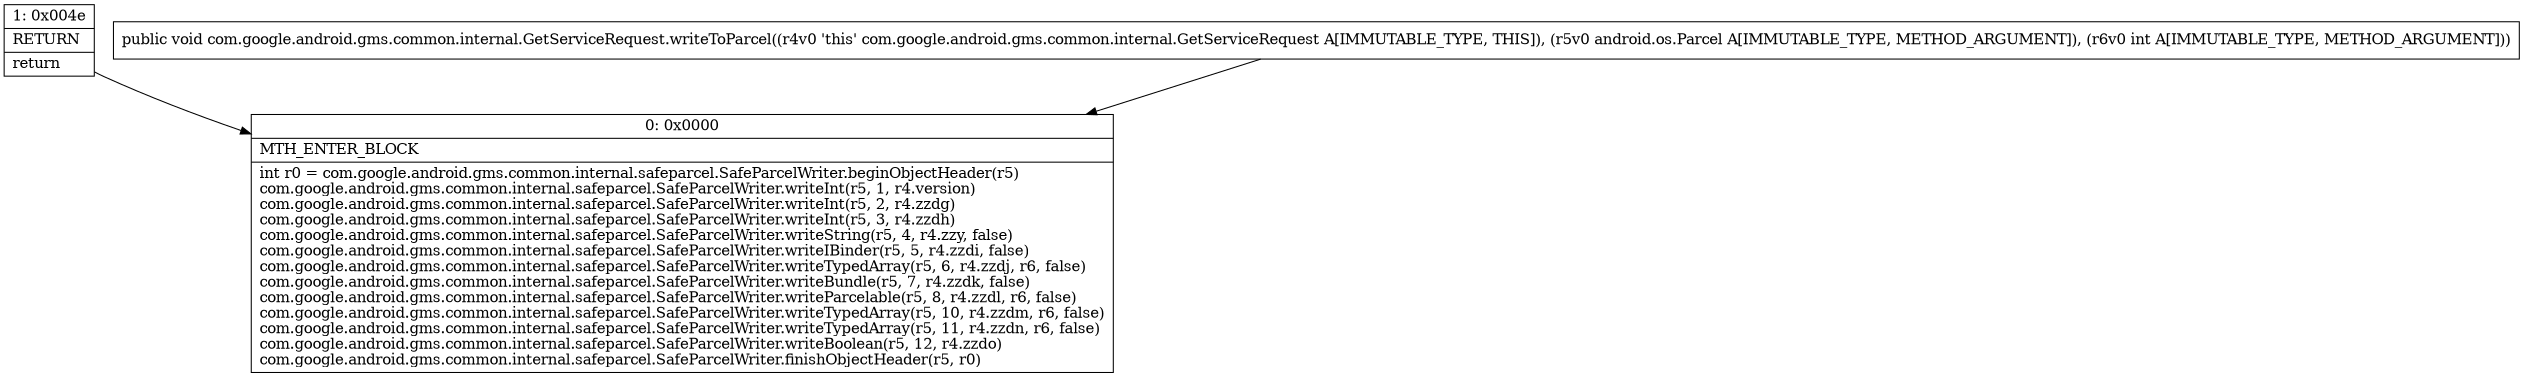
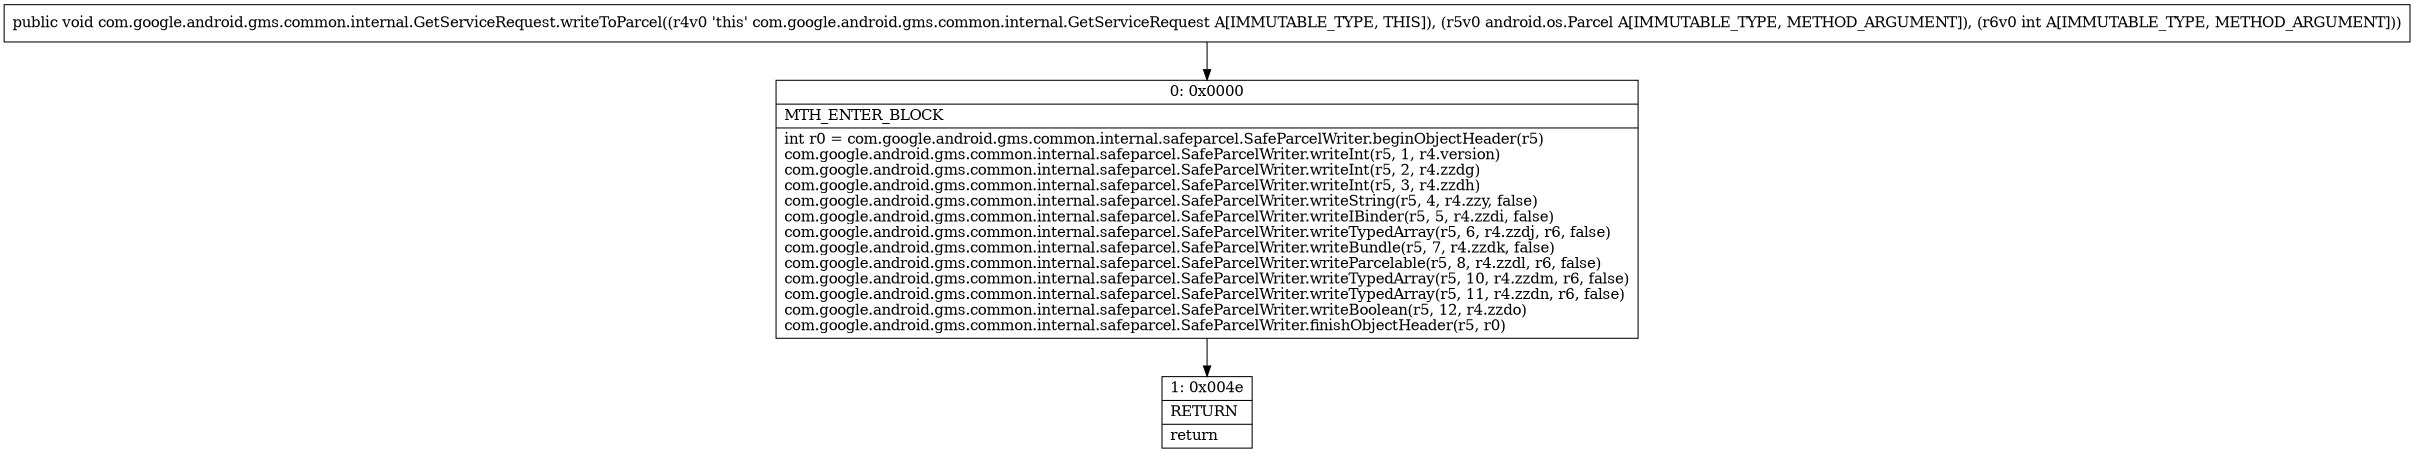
(167, 103) -> (1207, 352)
